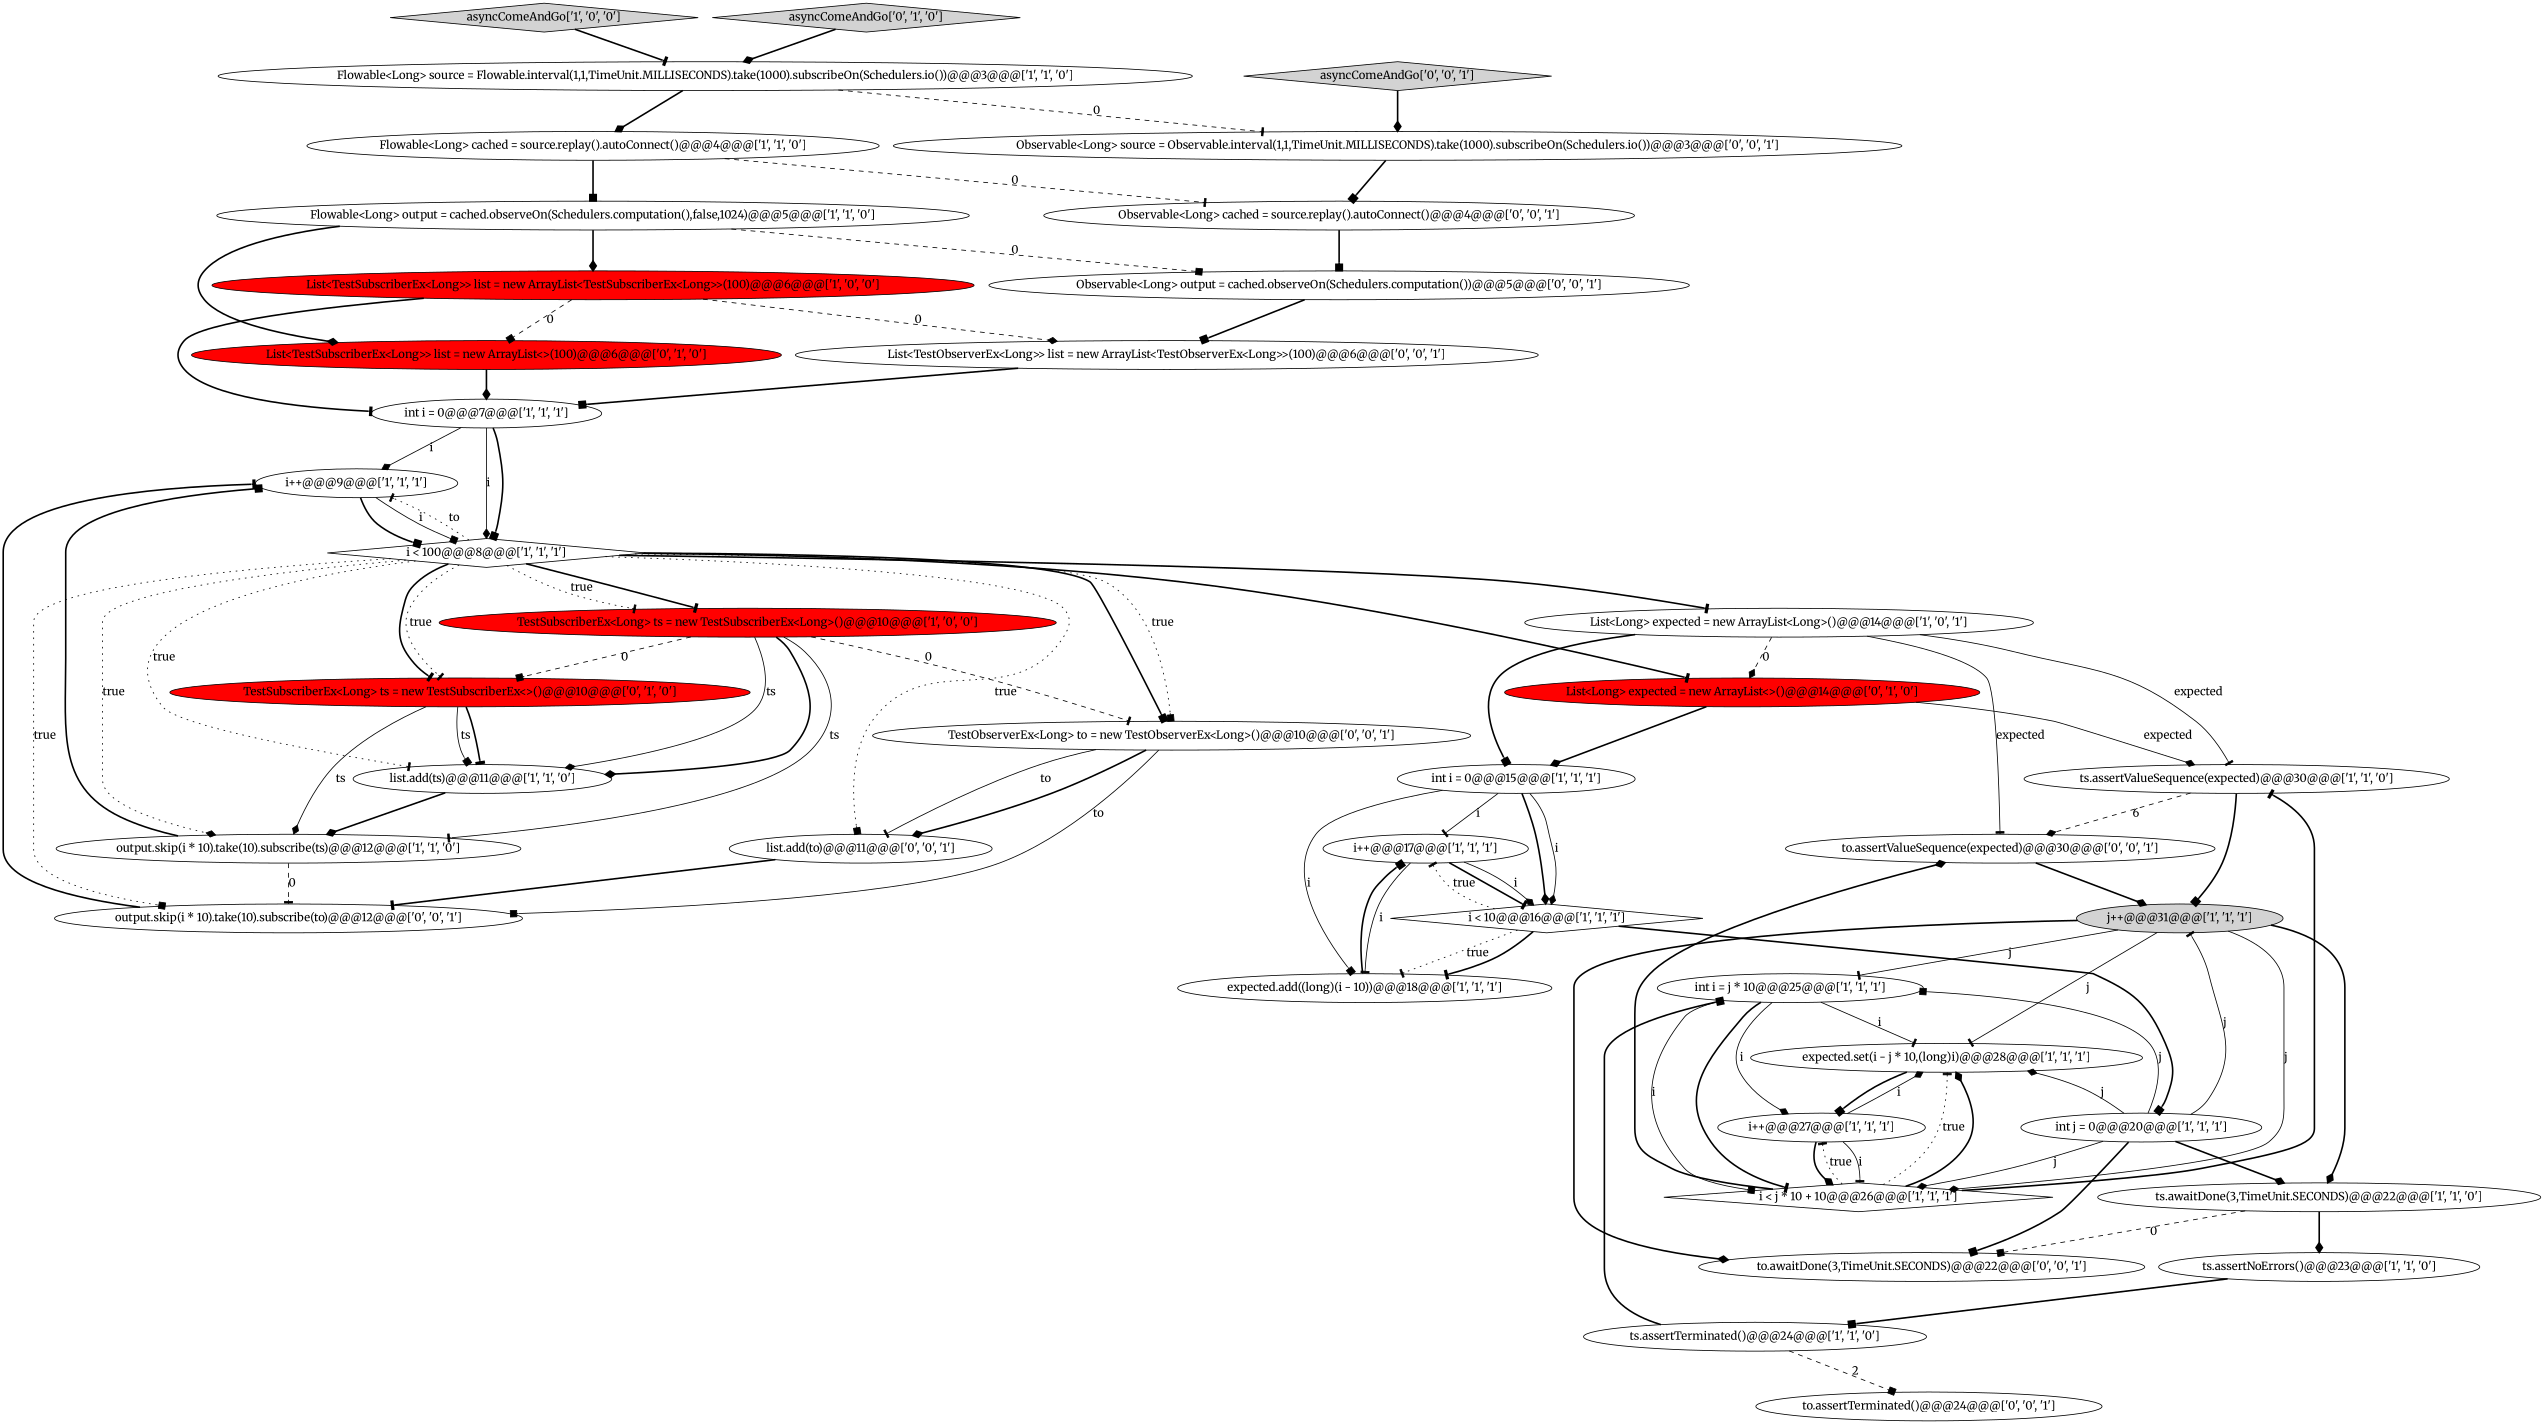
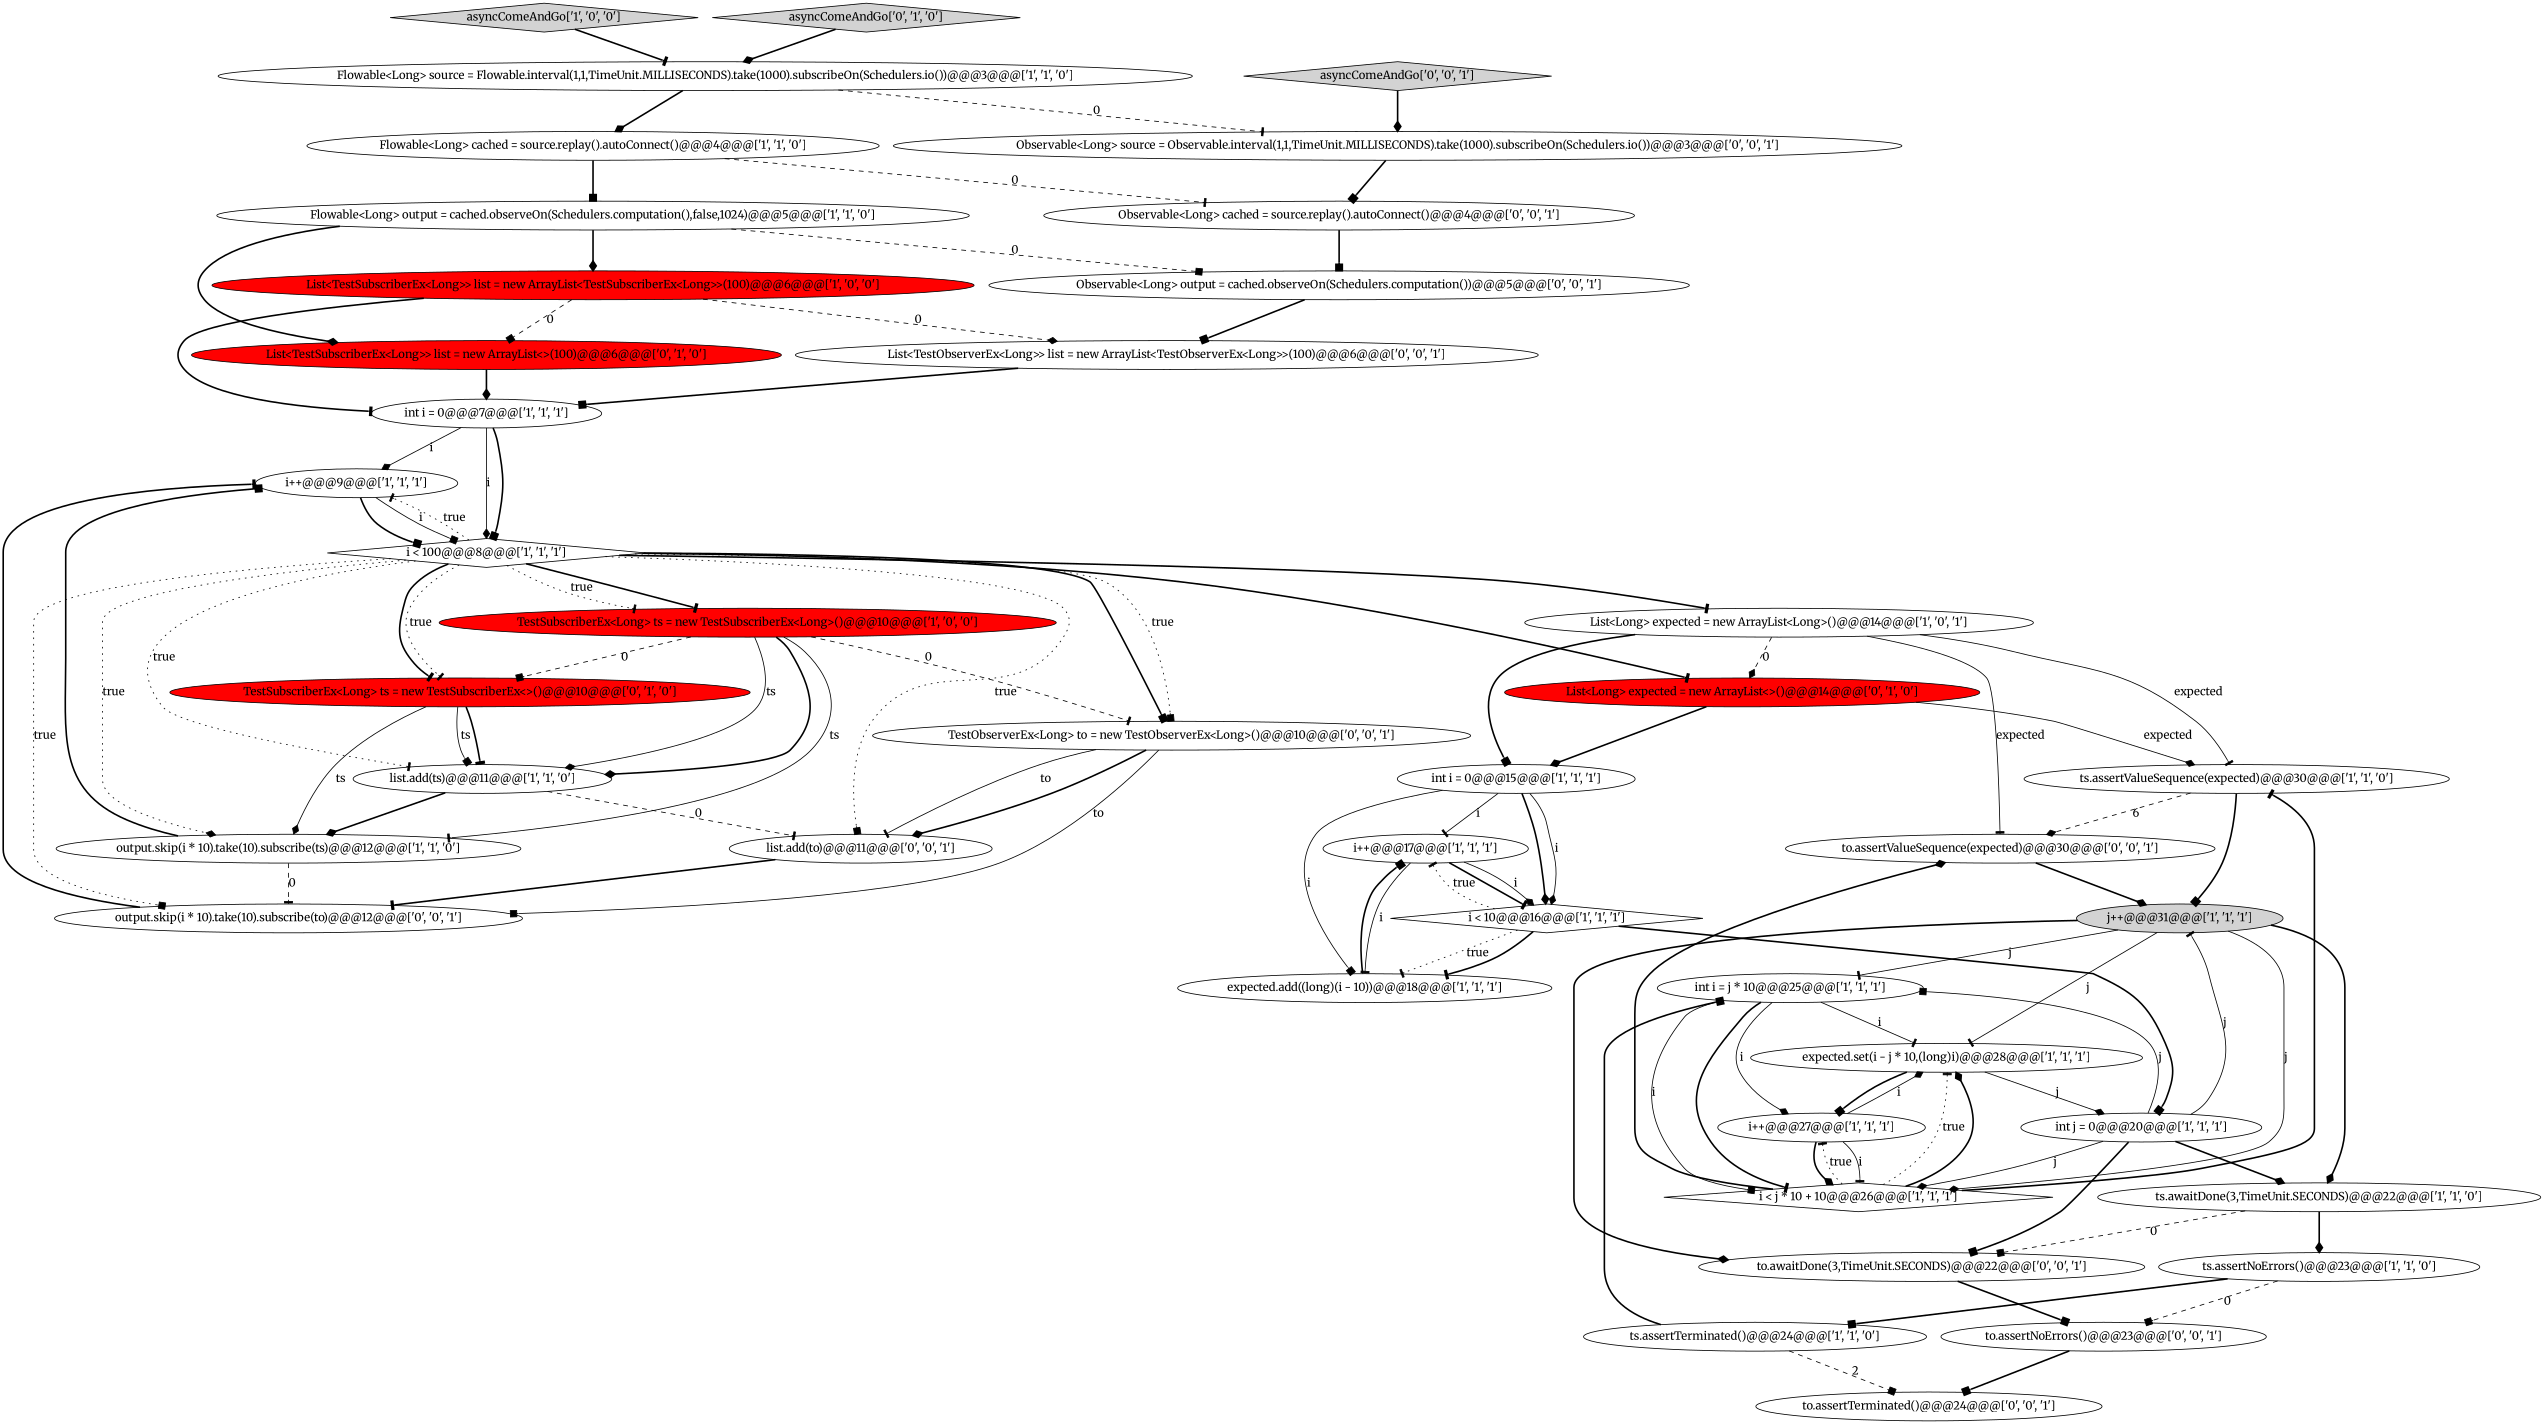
(454, 518) -> (454, 518)
none -> (669, 813)
(2083, 1088) -> (2040, 1091)
none -> (2104, 1337)
